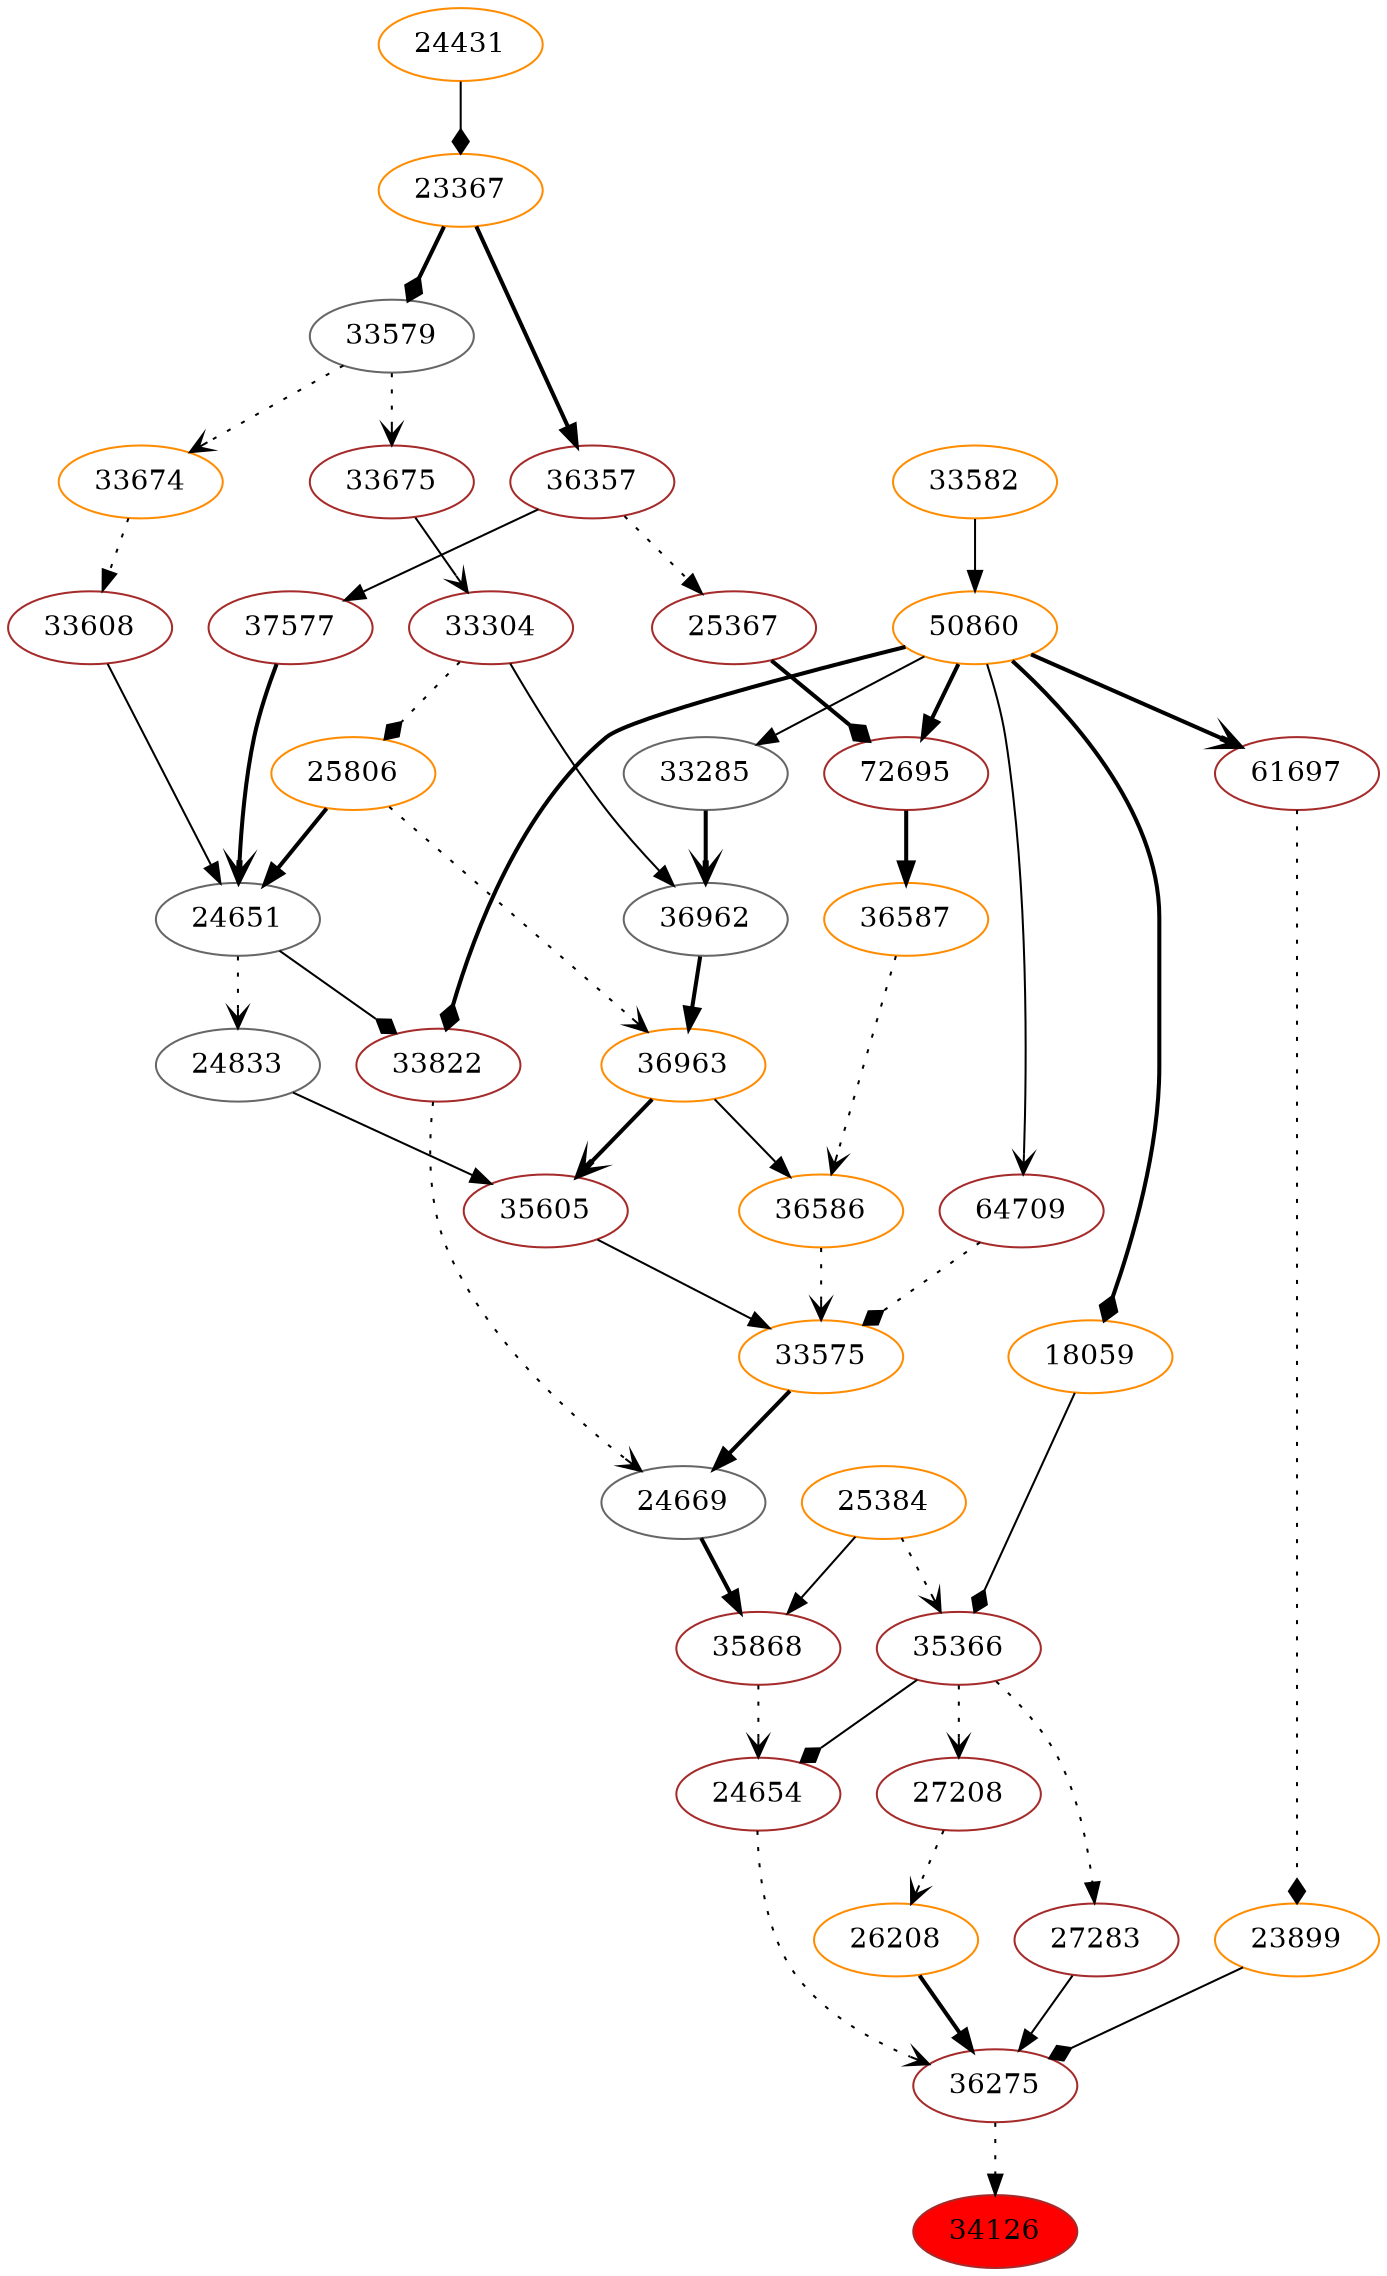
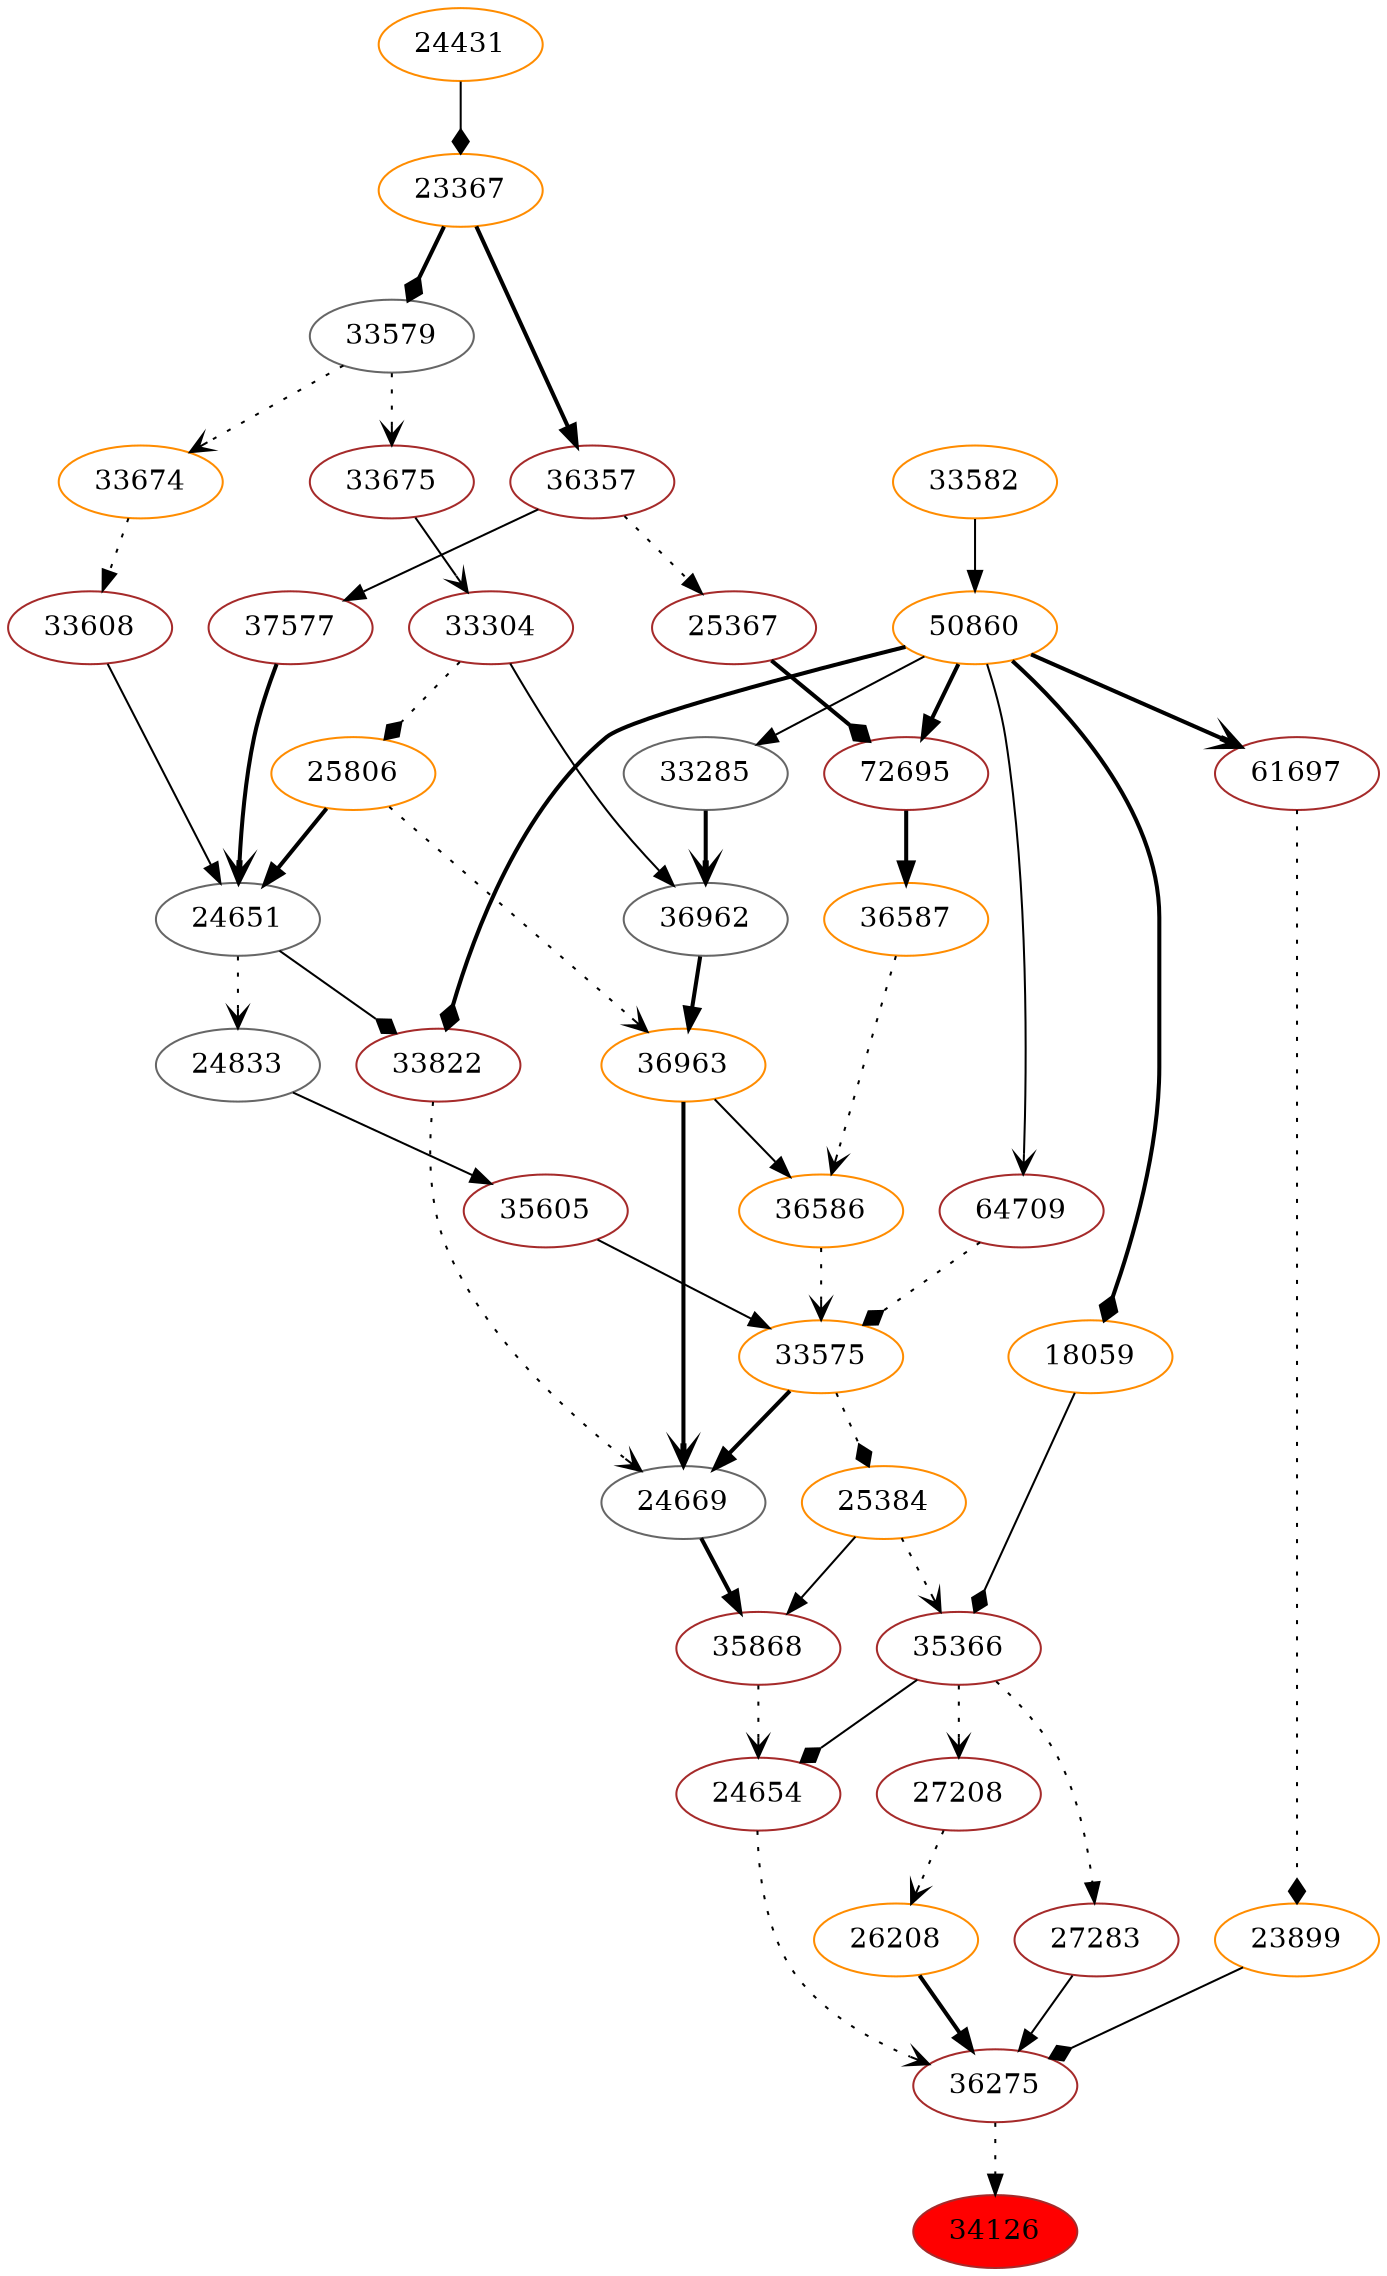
(622, 1131) -> (683, 1265)
none -> (848, 1419)
